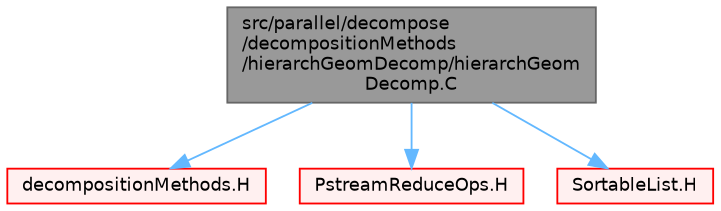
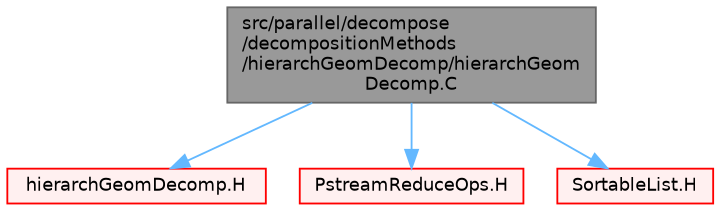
(137, 186) -> (137, 186)
